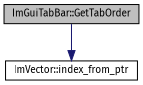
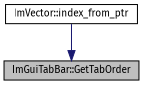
(71, 37) -> (71, 37)
